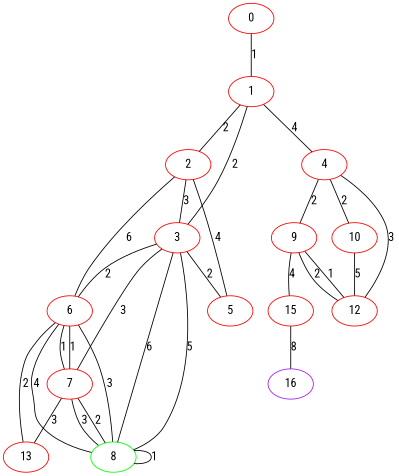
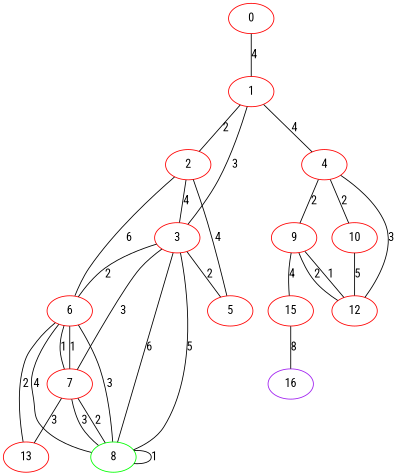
(254, 55) -> (254, 55)
(235, 165) -> (235, 165)
(186, 201) -> (186, 201)
